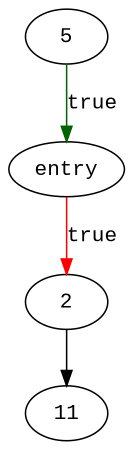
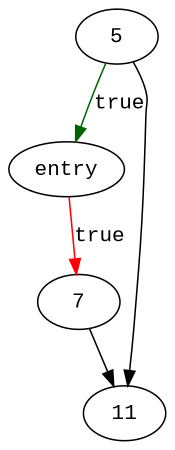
none -> (142, 215)
(67, 302) -> (79, 302)
